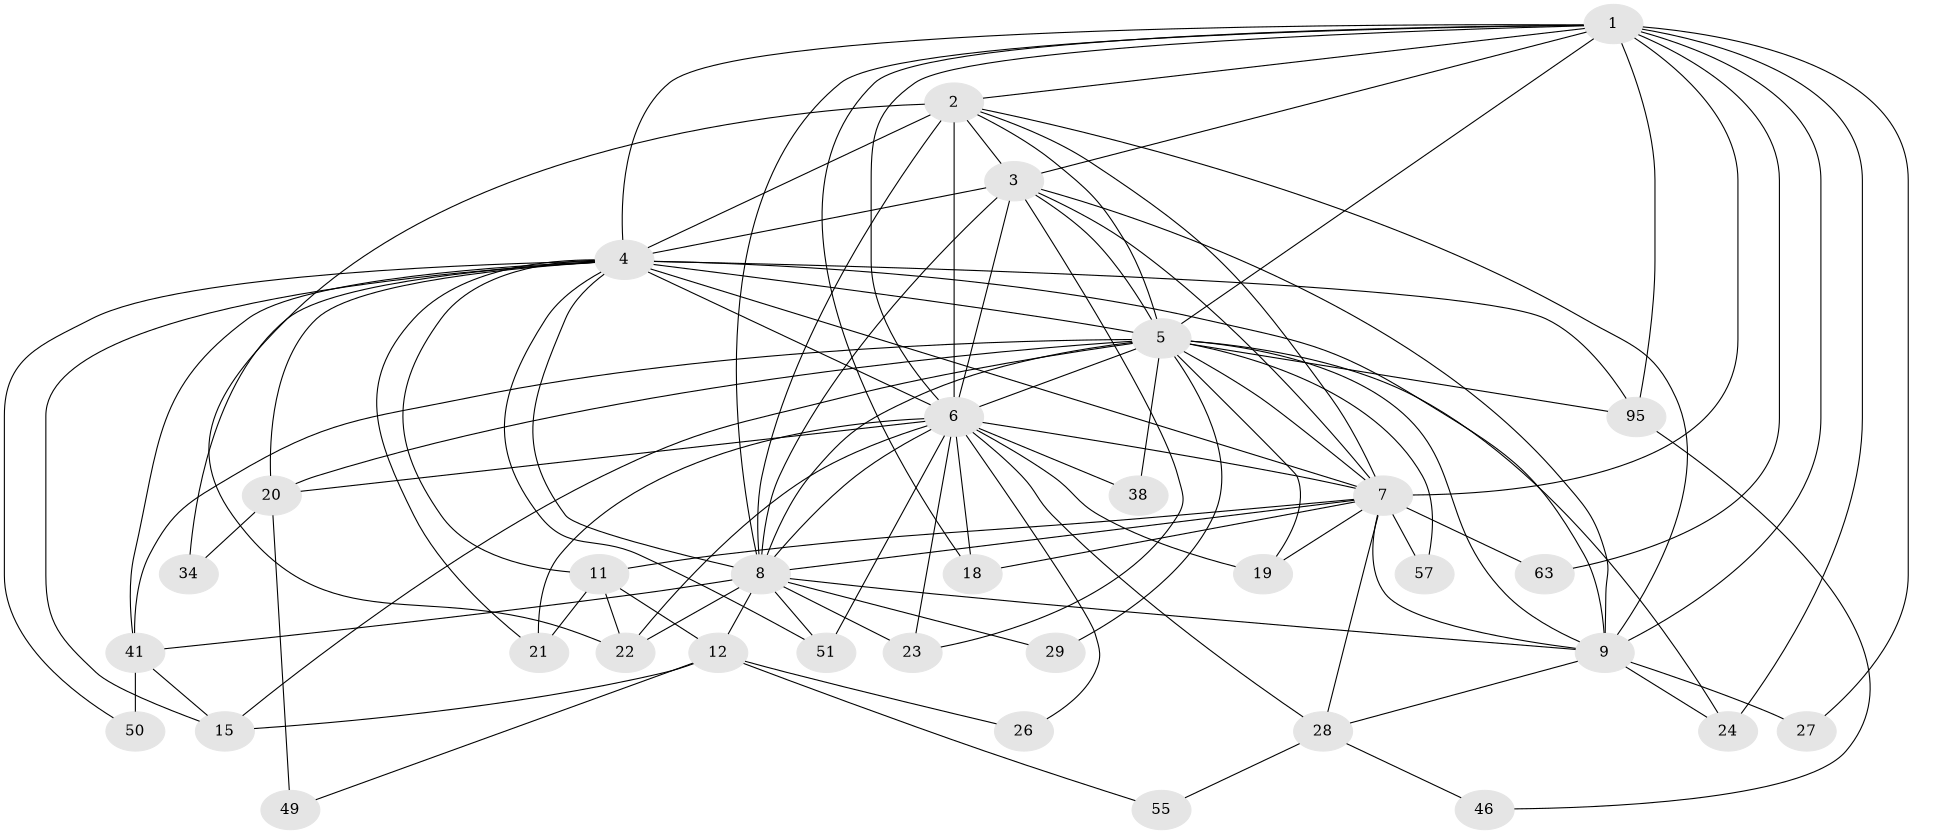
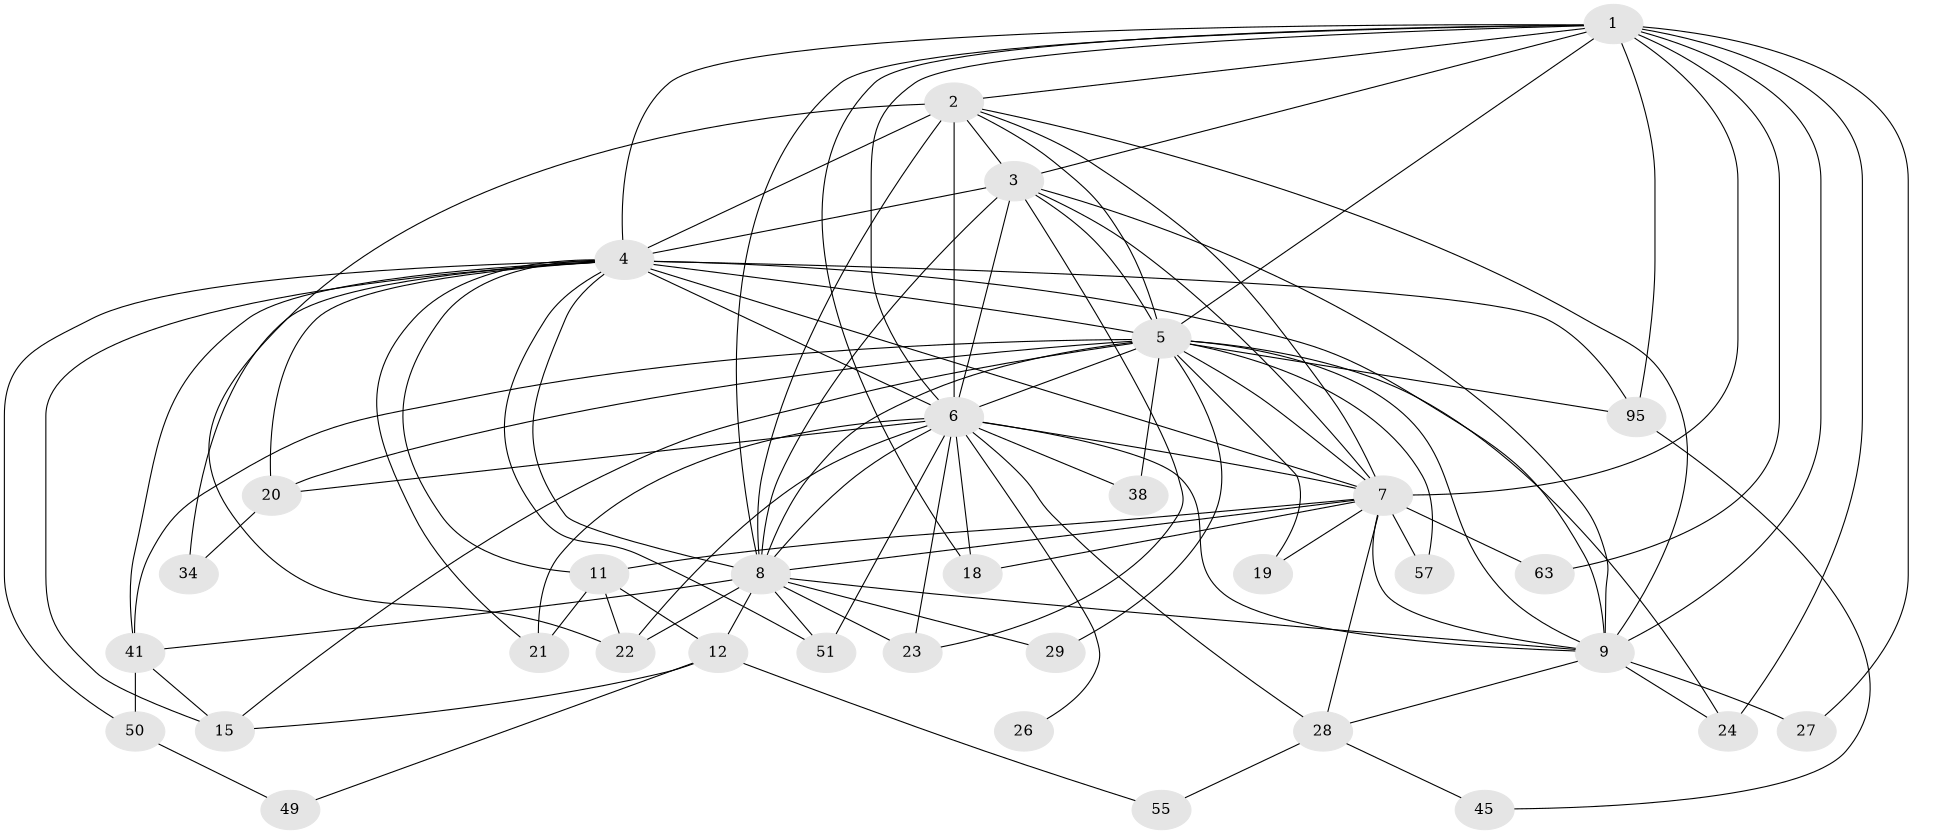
(1098, 514) -> (1234, 600)
(281, 653) -> (213, 771)
(871, 693) -> none
(1485, 810) -> (1485, 810)
